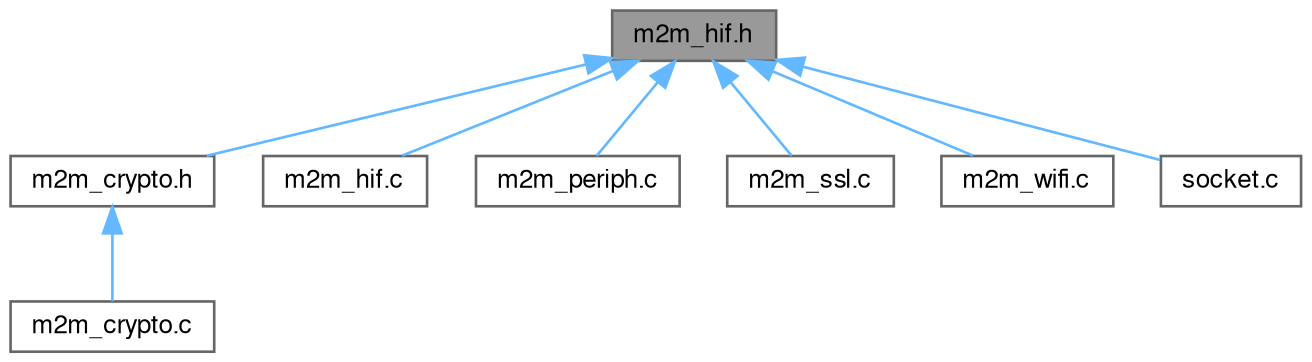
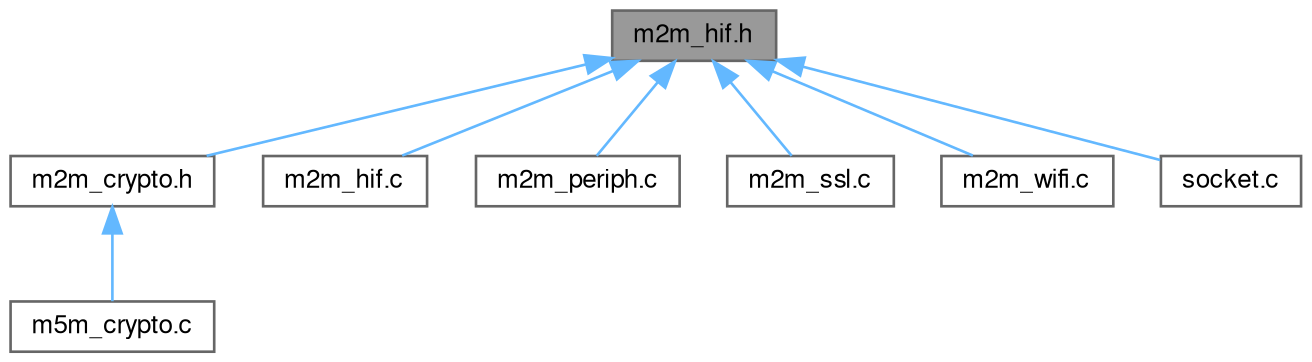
(112, 327) -> (112, 327)
